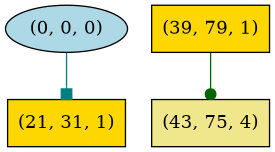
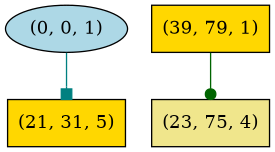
(67, 29) -> (67, 29)
(67, 123) -> (67, 123)
(211, 123) -> (211, 123)
